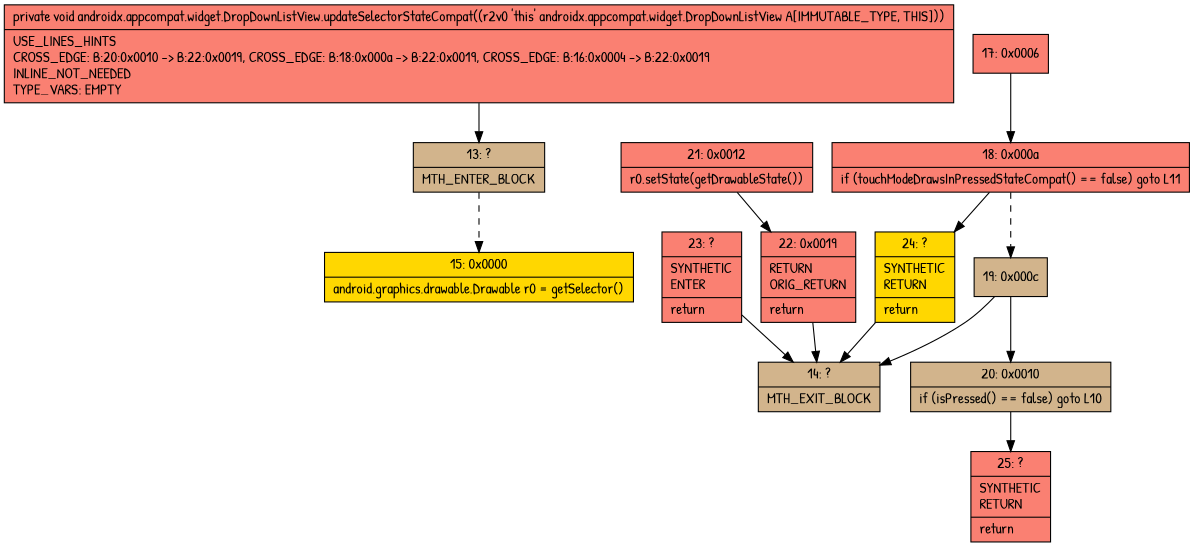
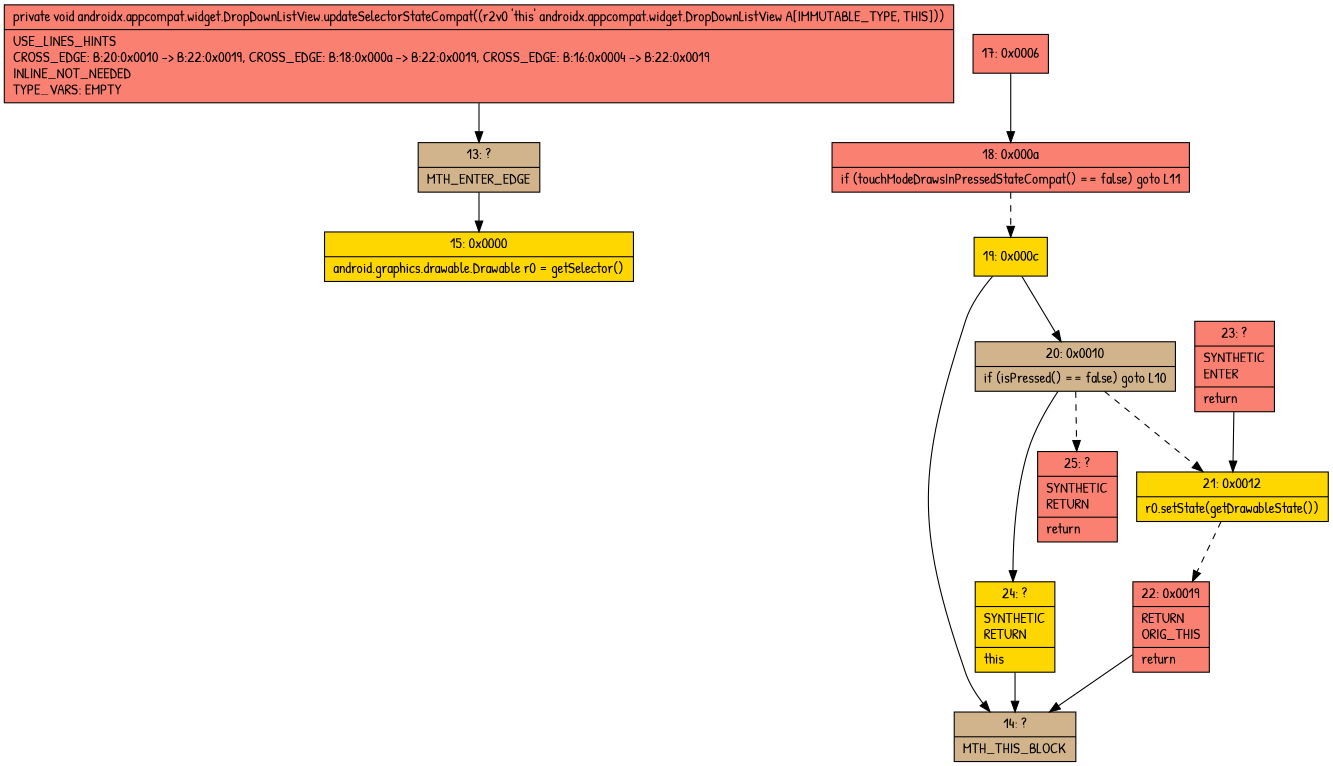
(717, 167) -> (1232, 497)
(479, 179) -> (479, 179)
(750, 208) -> (1209, 547)
(976, 208) -> (1022, 477)
(479, 217) -> (479, 207)
(1011, 277) -> (1011, 257)
(808, 285) -> (1171, 635)
(901, 309) -> (994, 659)
(763, 335) -> (1233, 436)
(819, 399) -> (1015, 749)
(1011, 426) -> (1076, 416)
none -> (1149, 428)
